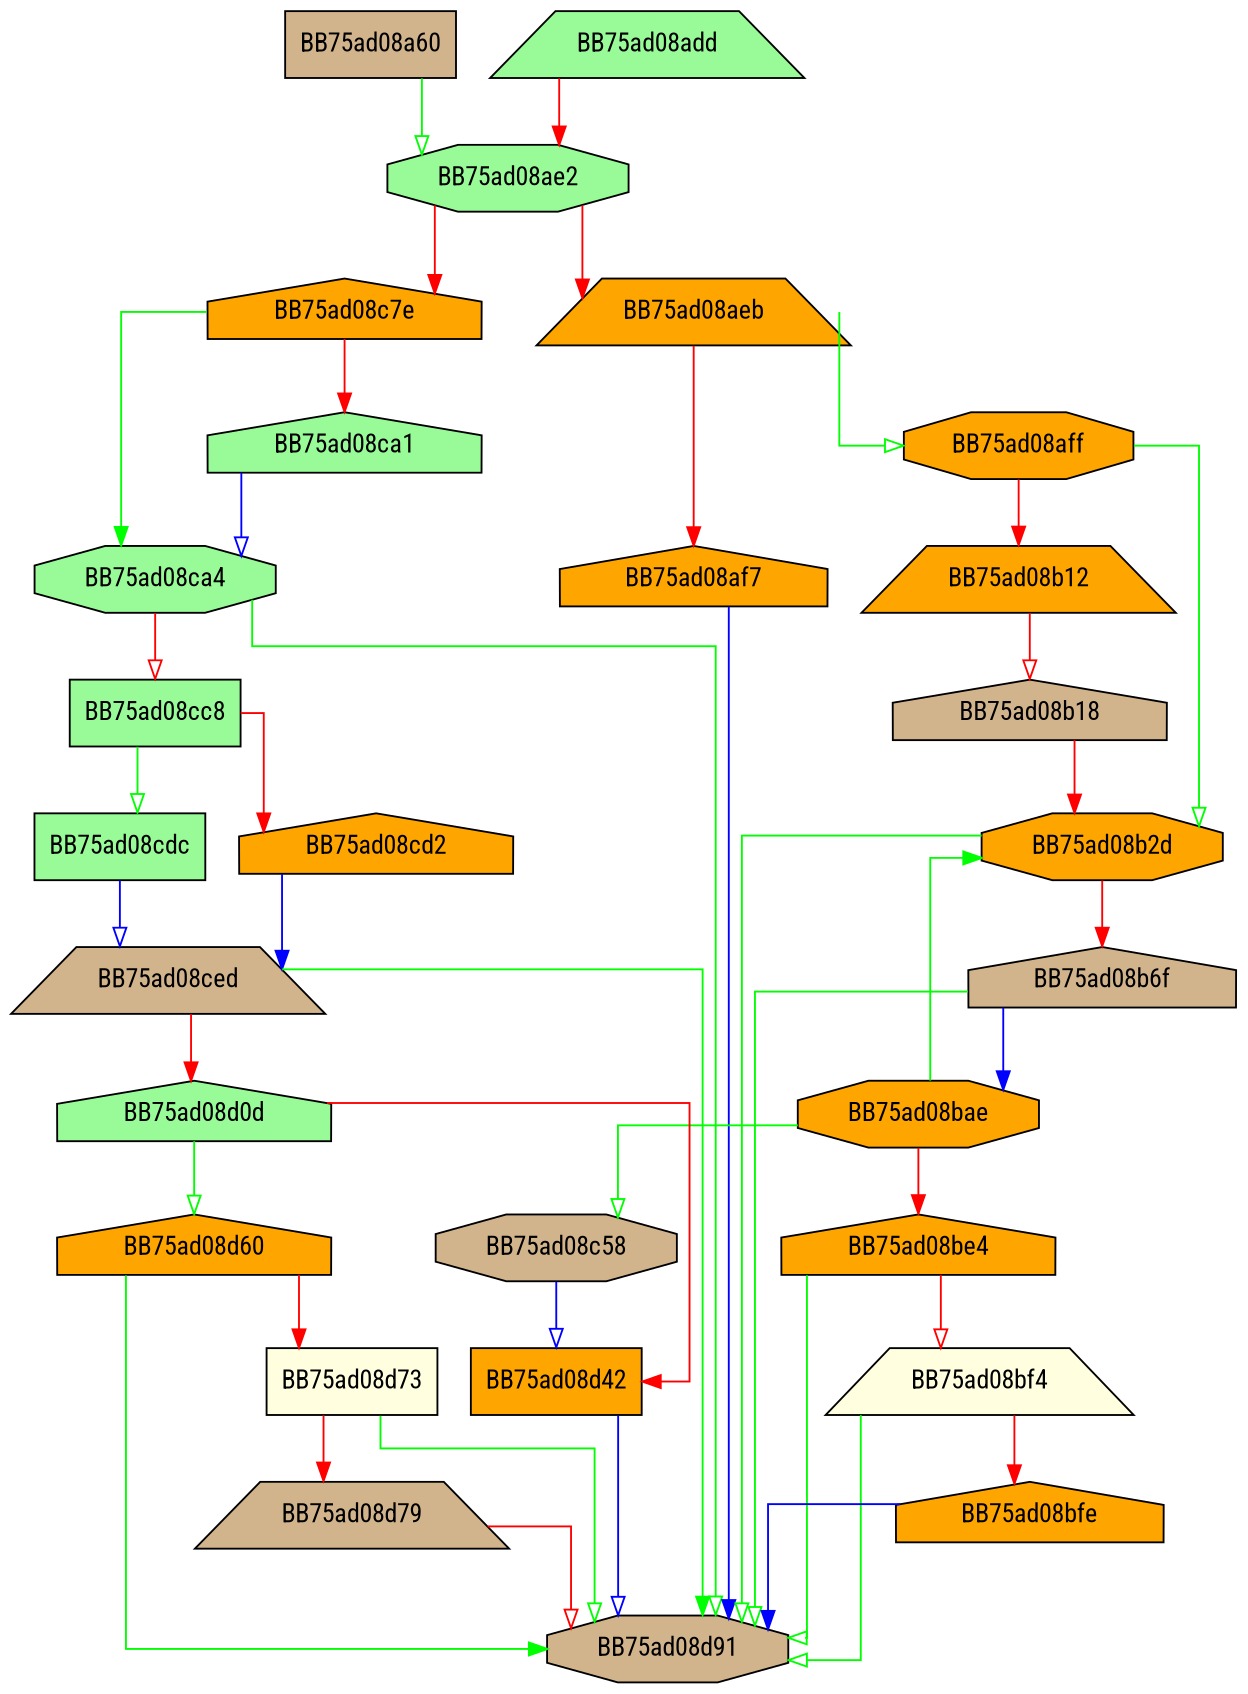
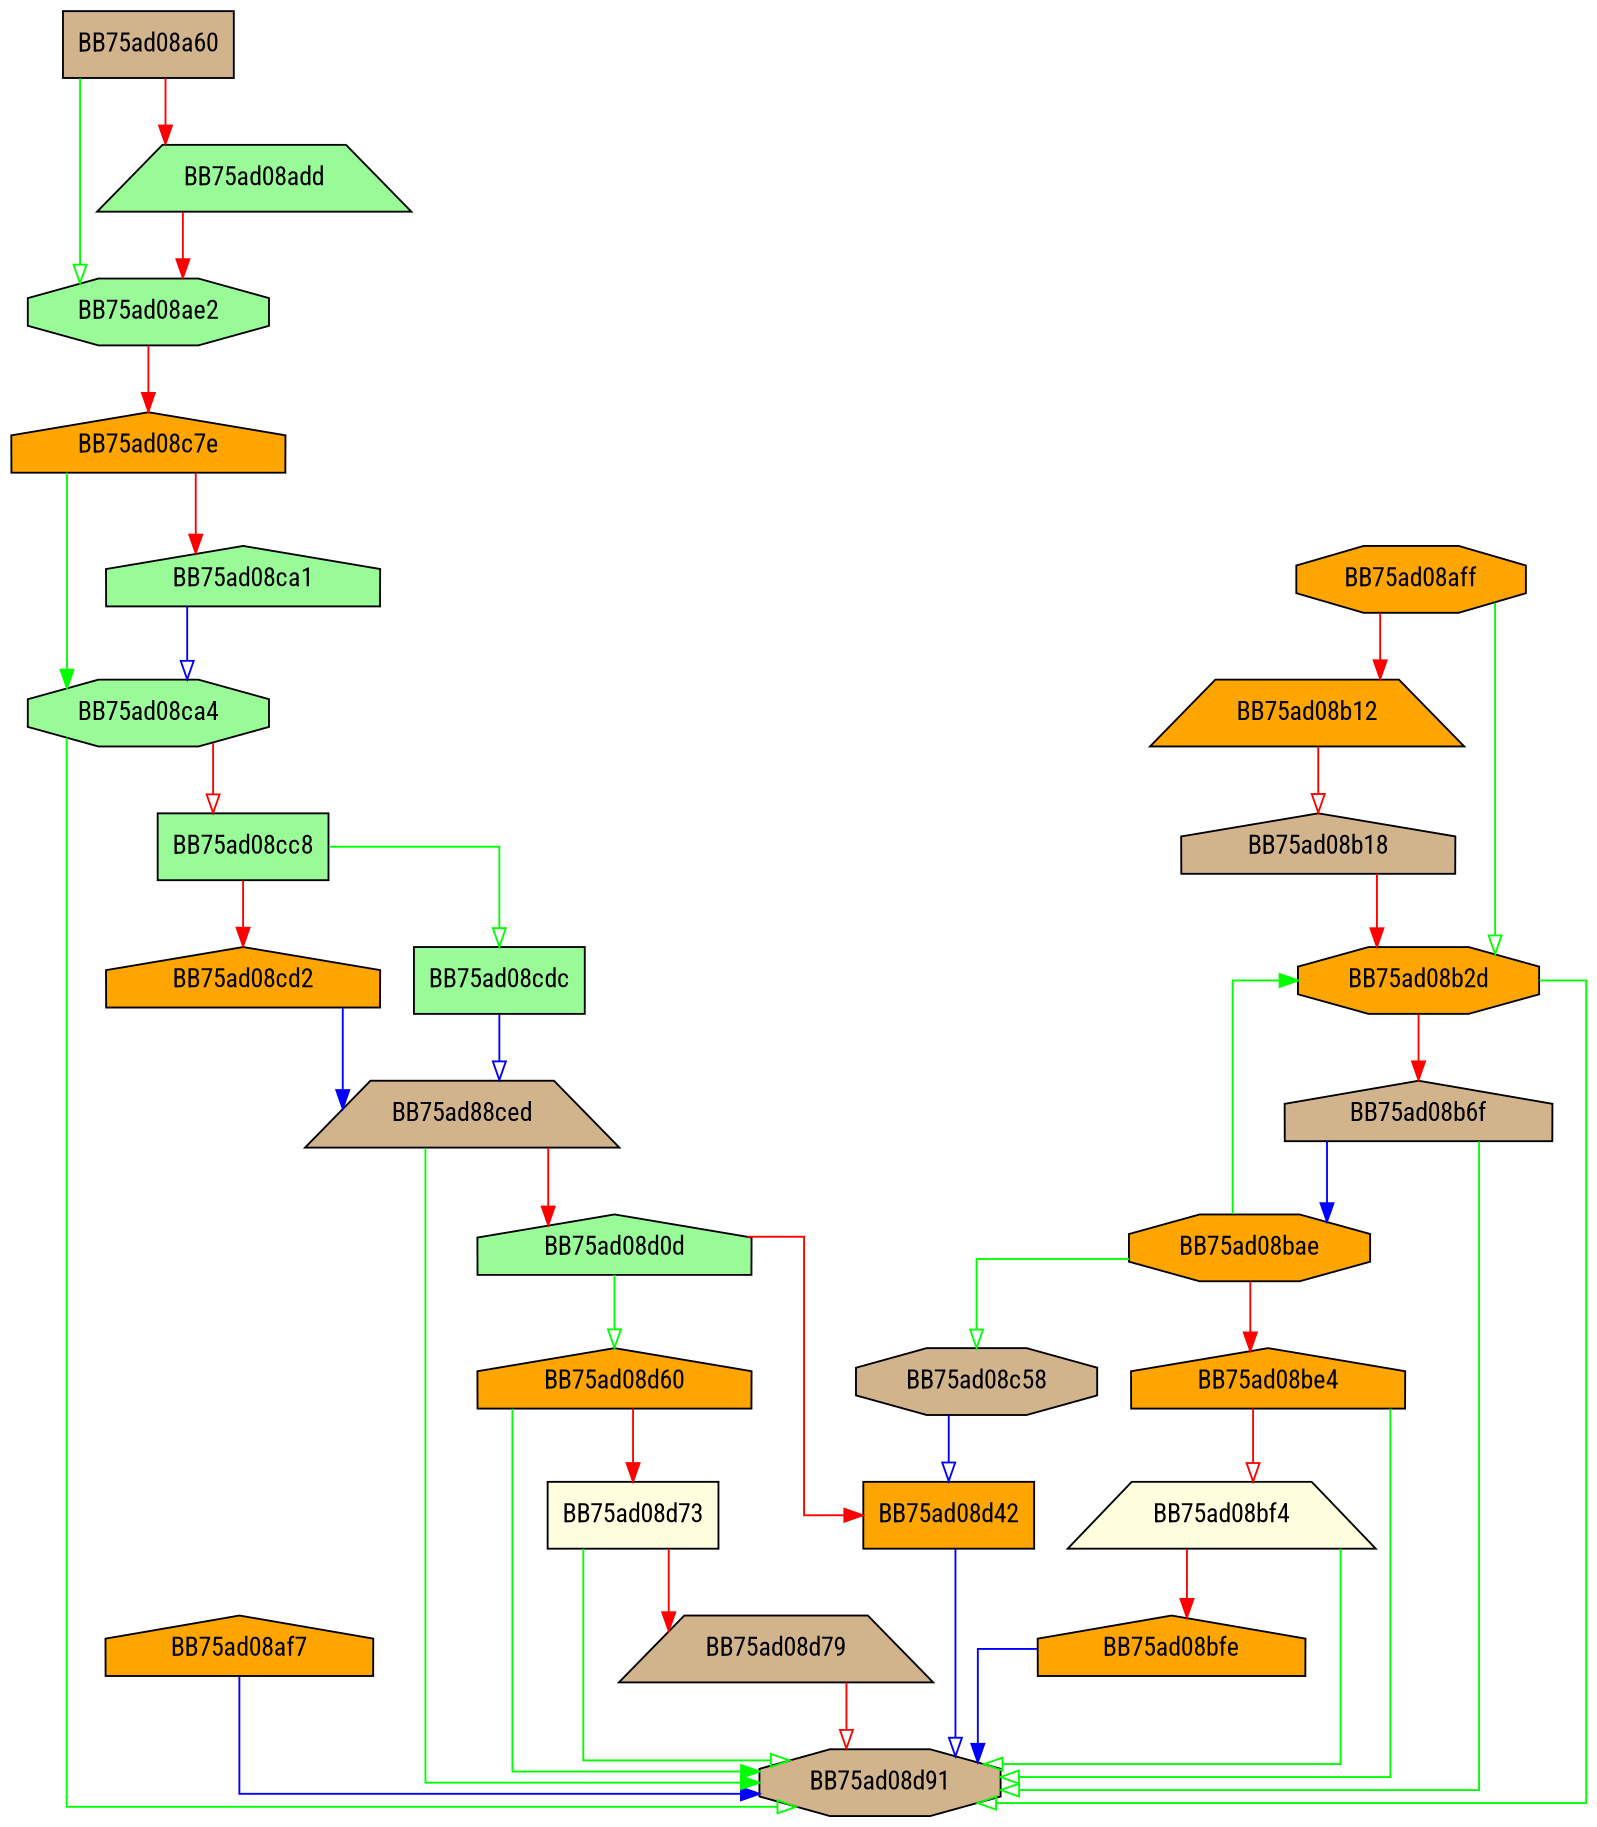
none -> (166, 102)
(694, 312) -> none
(168, 980) -> (462, 1114)
